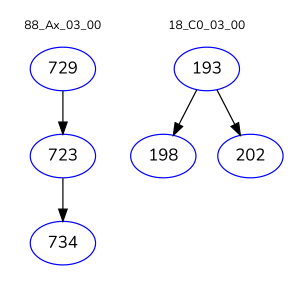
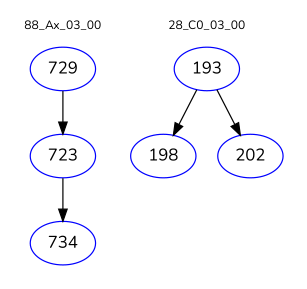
(207, 26) -> (207, 26)
